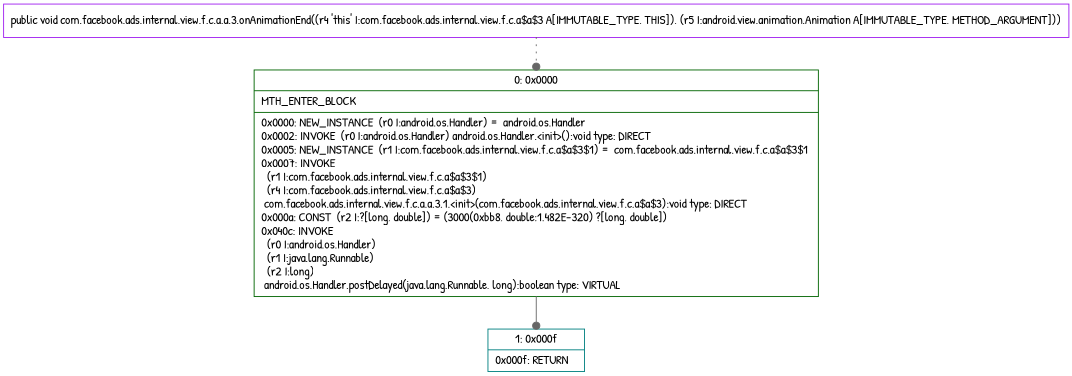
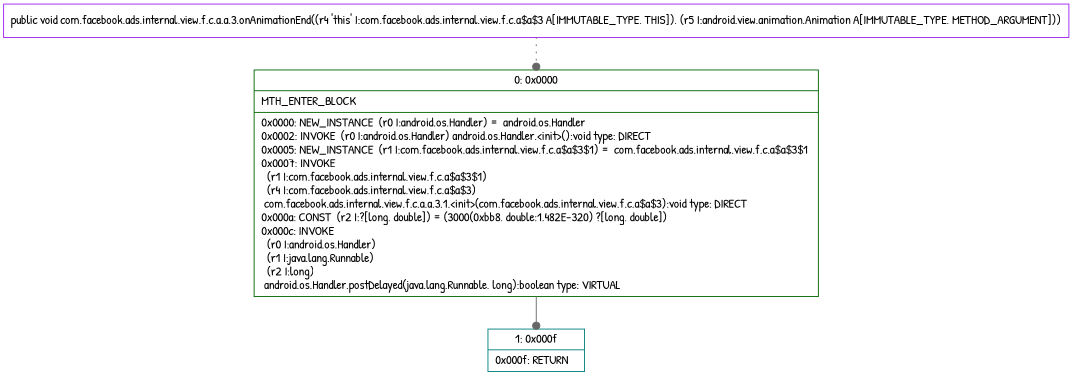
(300, 231) -> (301, 231)
